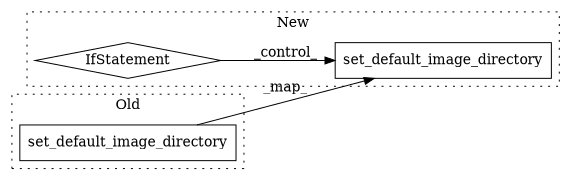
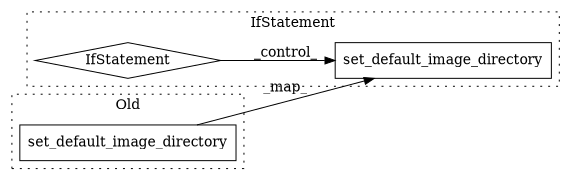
(293, 23) -> (293, 23)
